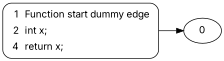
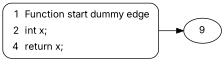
(203, 31) -> (203, 31)
